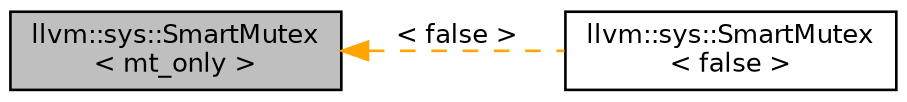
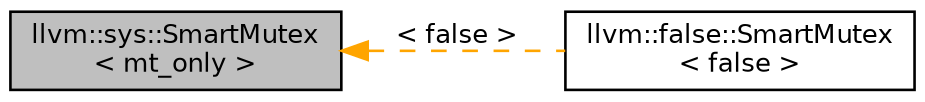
(731, 51) -> (740, 51)
